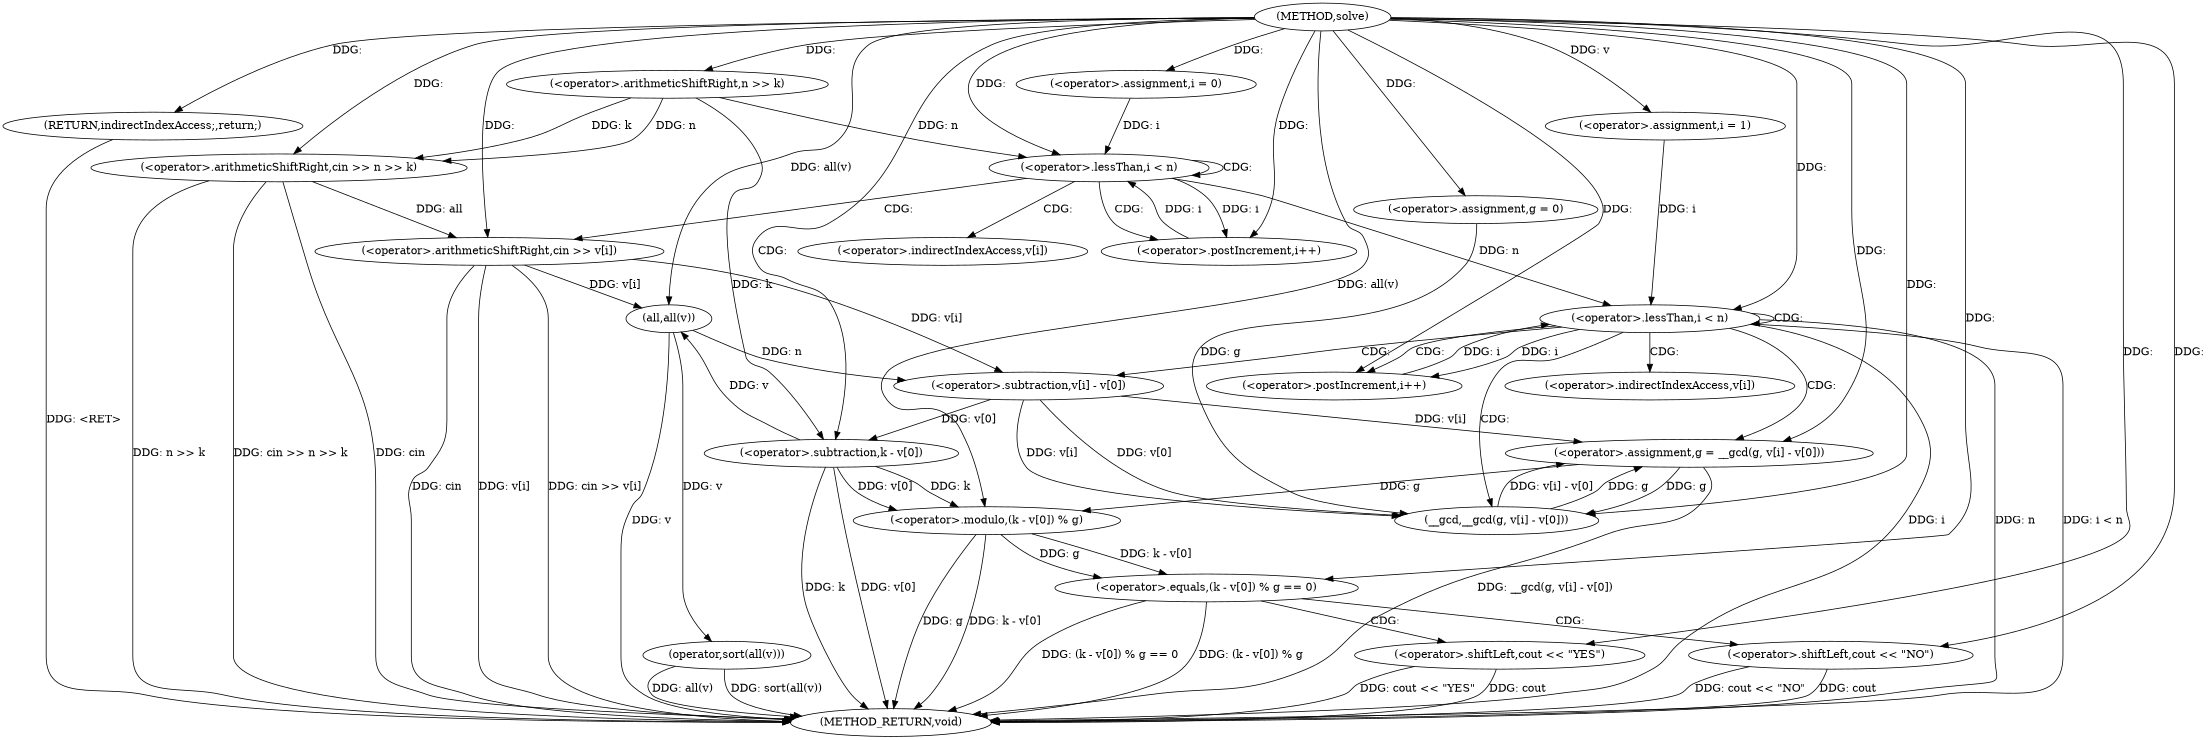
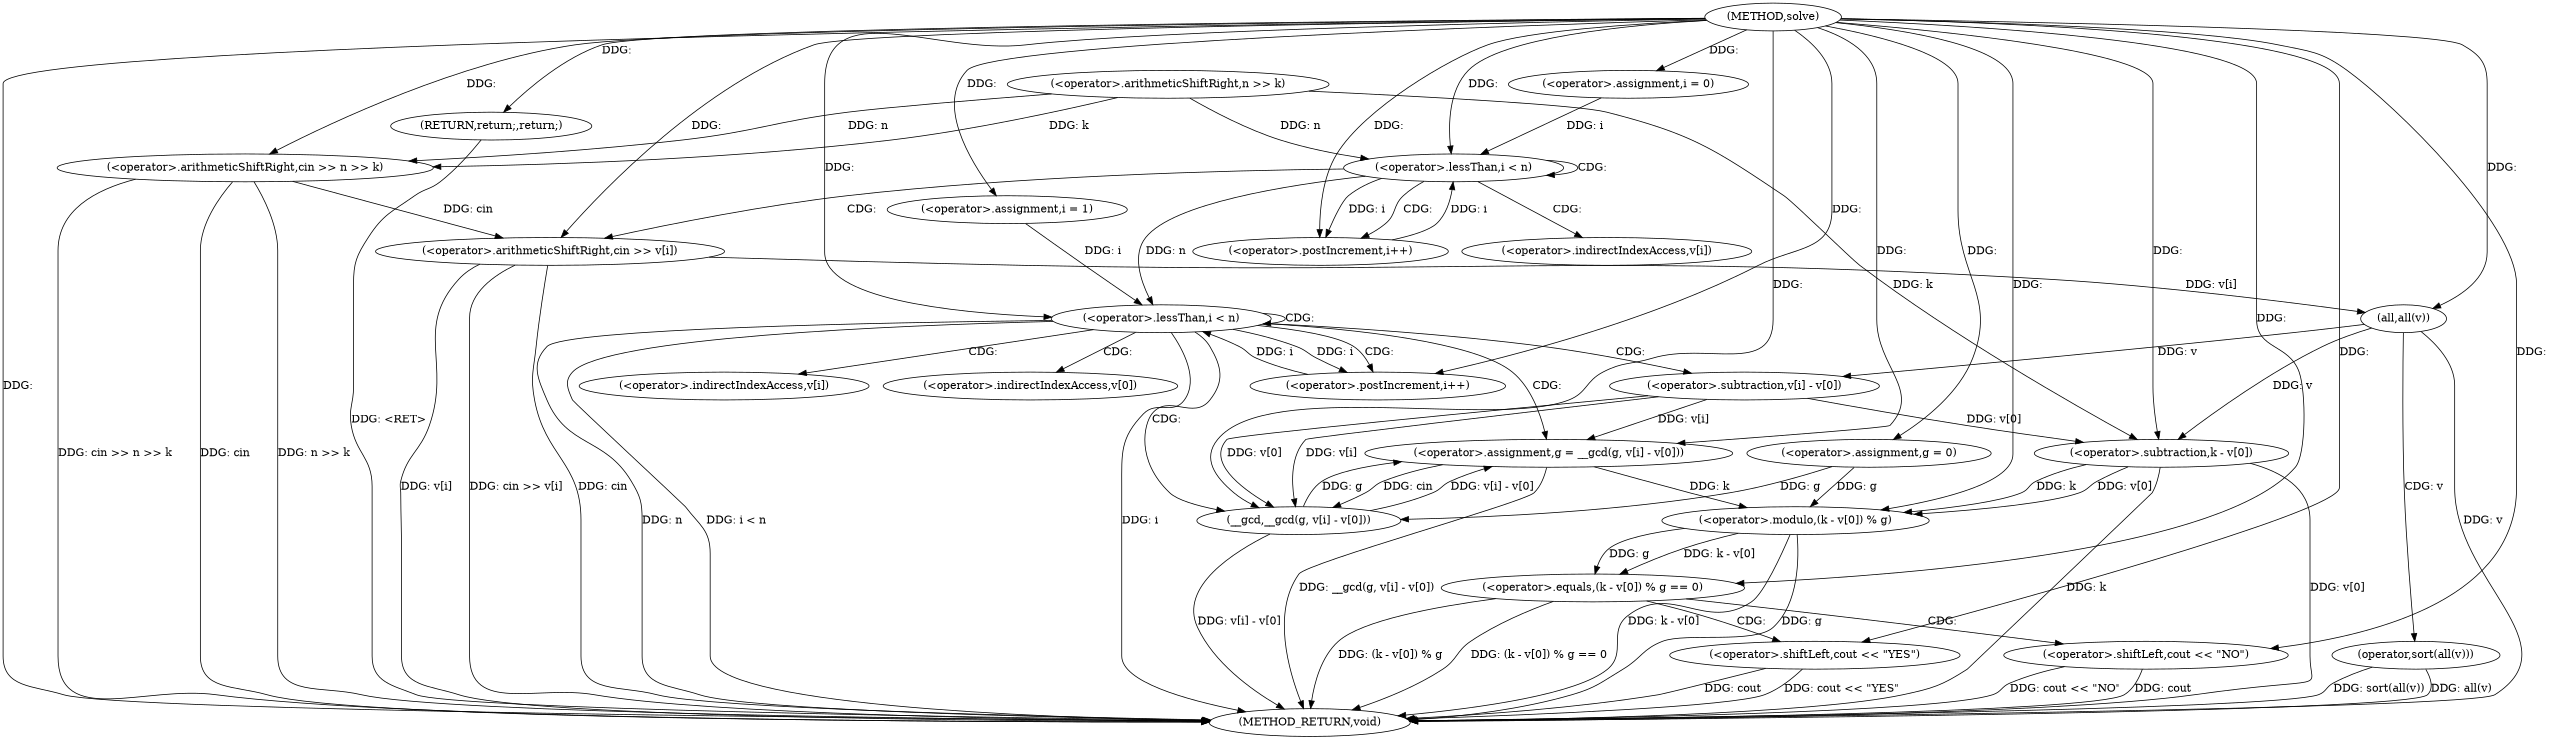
(1009, 29) -> (3, 126)
(1590, 51) -> (984, 84)
(153, 126) -> (491, 126)
(821, 168) -> (2504, 168)
(440, 210) -> (468, 210)
(775, 251) -> (2170, 251)
(1368, 285) -> (2030, 285)
(810, 294) -> none
(782, 352) -> (2178, 352)
none -> (1030, 386)
(731, 402) -> (2274, 373)
none -> (1835, 484)
(703, 487) -> (2424, 487)
(1400, 487) -> (1710, 487)
(1686, 487) -> (1408, 487)
none -> (1195, 619)
